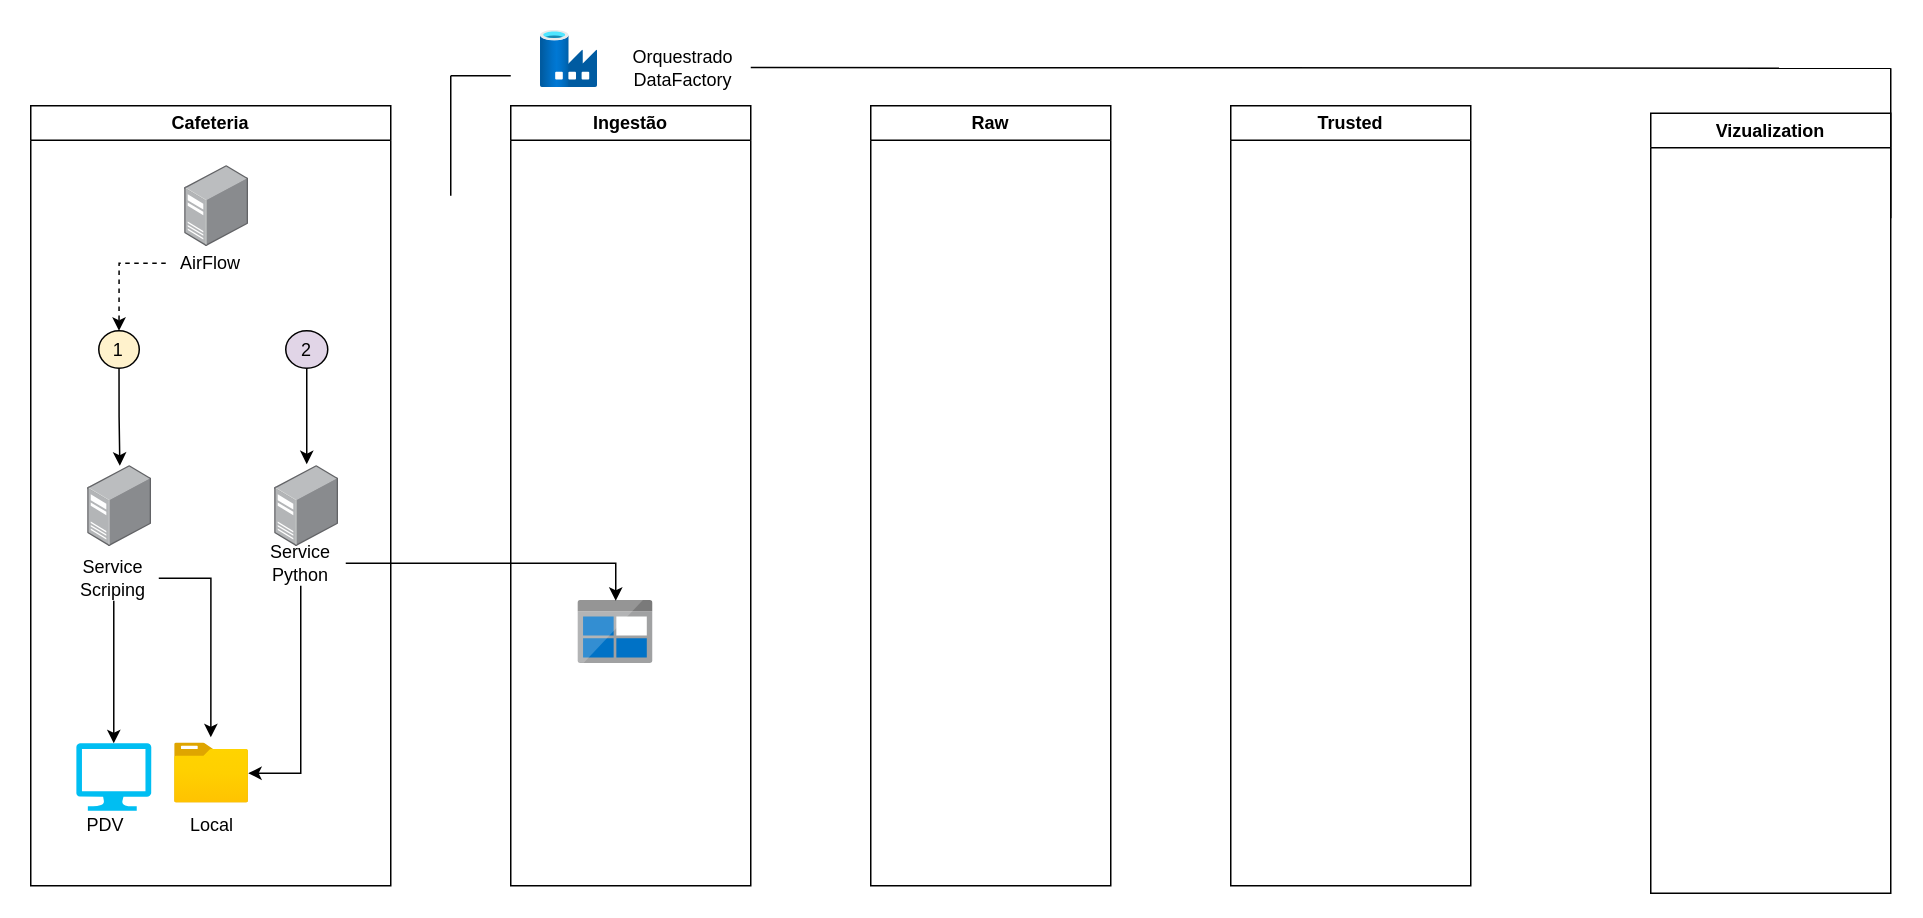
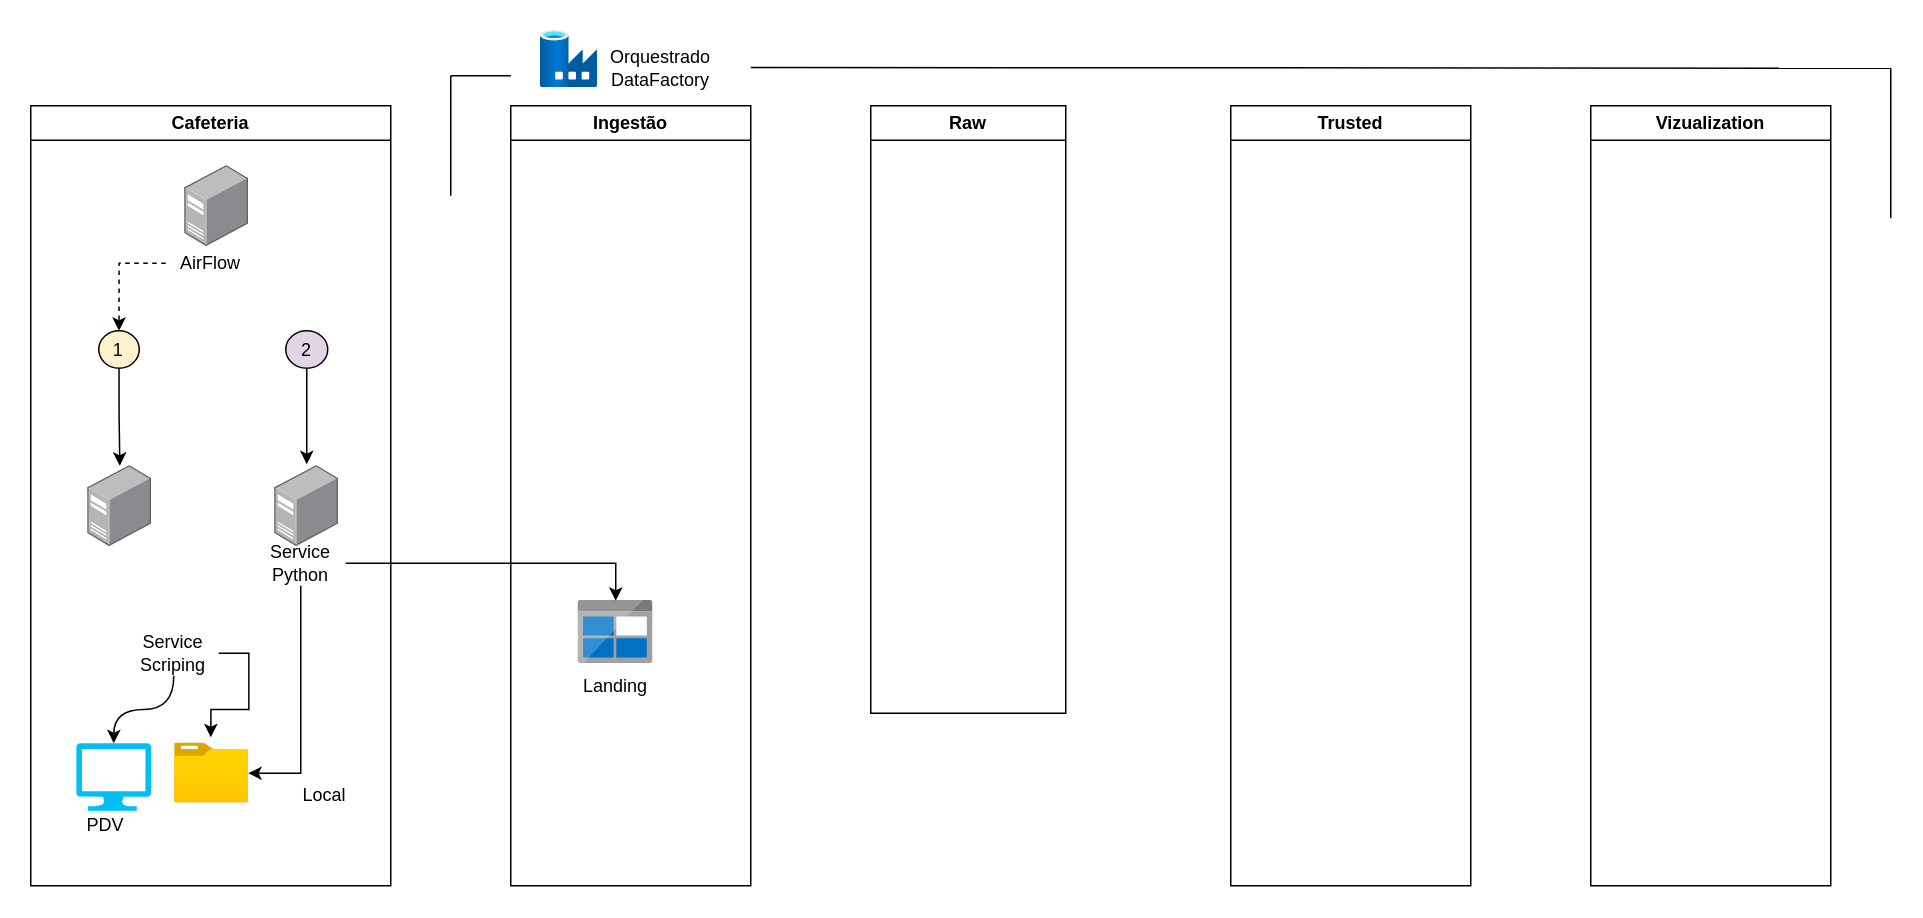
(683, 68) -> (661, 68)
(991, 496) -> (968, 410)
(1771, 503) -> (1711, 496)
(114, 578) -> (174, 653)
none -> (616, 686)
(212, 826) -> (324, 796)
